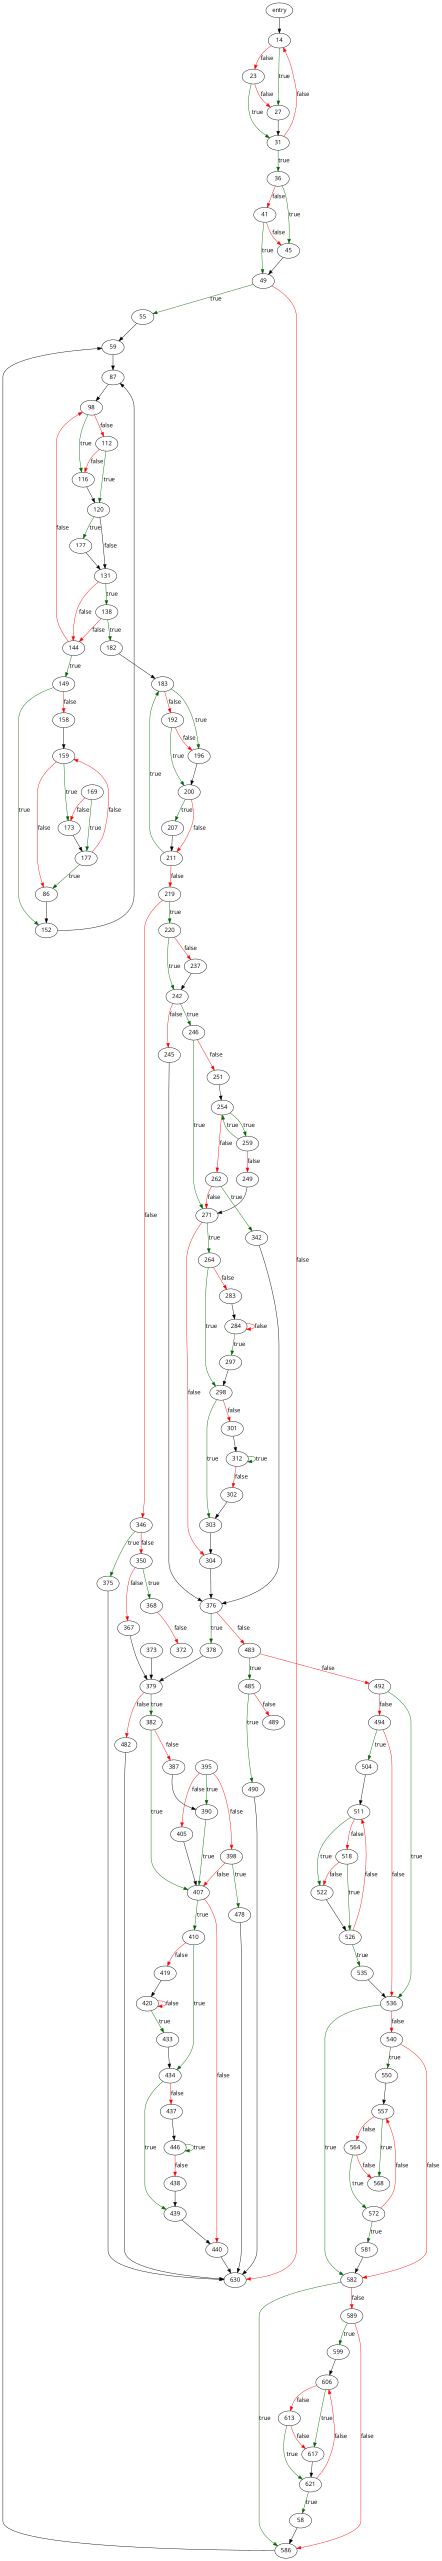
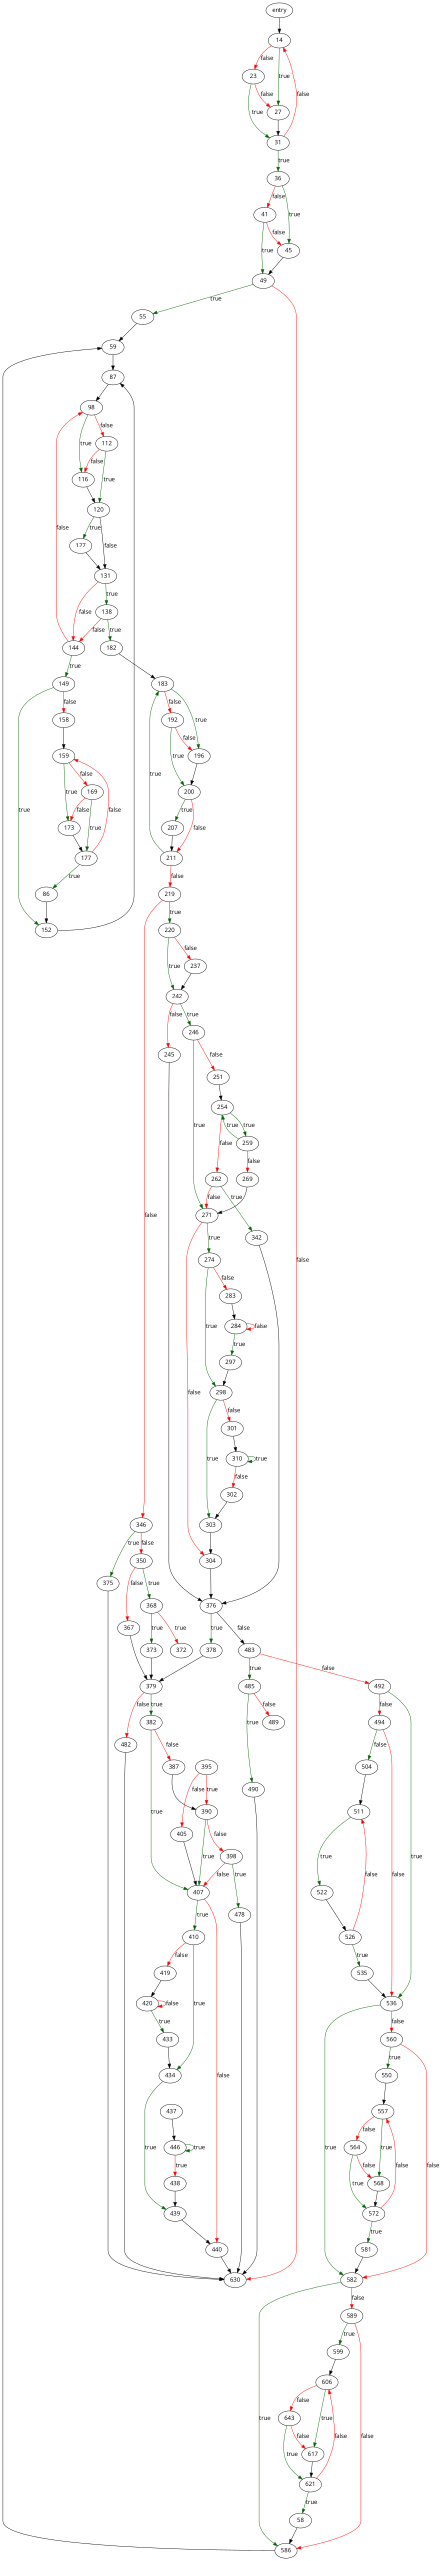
(38, 820) -> (77, 773)
(248, 1180) -> (248, 1180)
(209, 1260) -> (209, 1260)
(237, 1459) -> (237, 1459)
none -> (151, 1626)
(229, 1626) -> (229, 1626)
(181, 1628) -> (181, 1628)
(380, 1745) -> (380, 1745)
(207, 1788) -> (207, 1788)
(228, 1808) -> (211, 1835)
(347, 1857) -> none
(392, 2040) -> (392, 2040)
(171, 2092) -> none
(181, 2166) -> (181, 2166)
none -> (377, 2197)
(289, 2418) -> (289, 2418)
